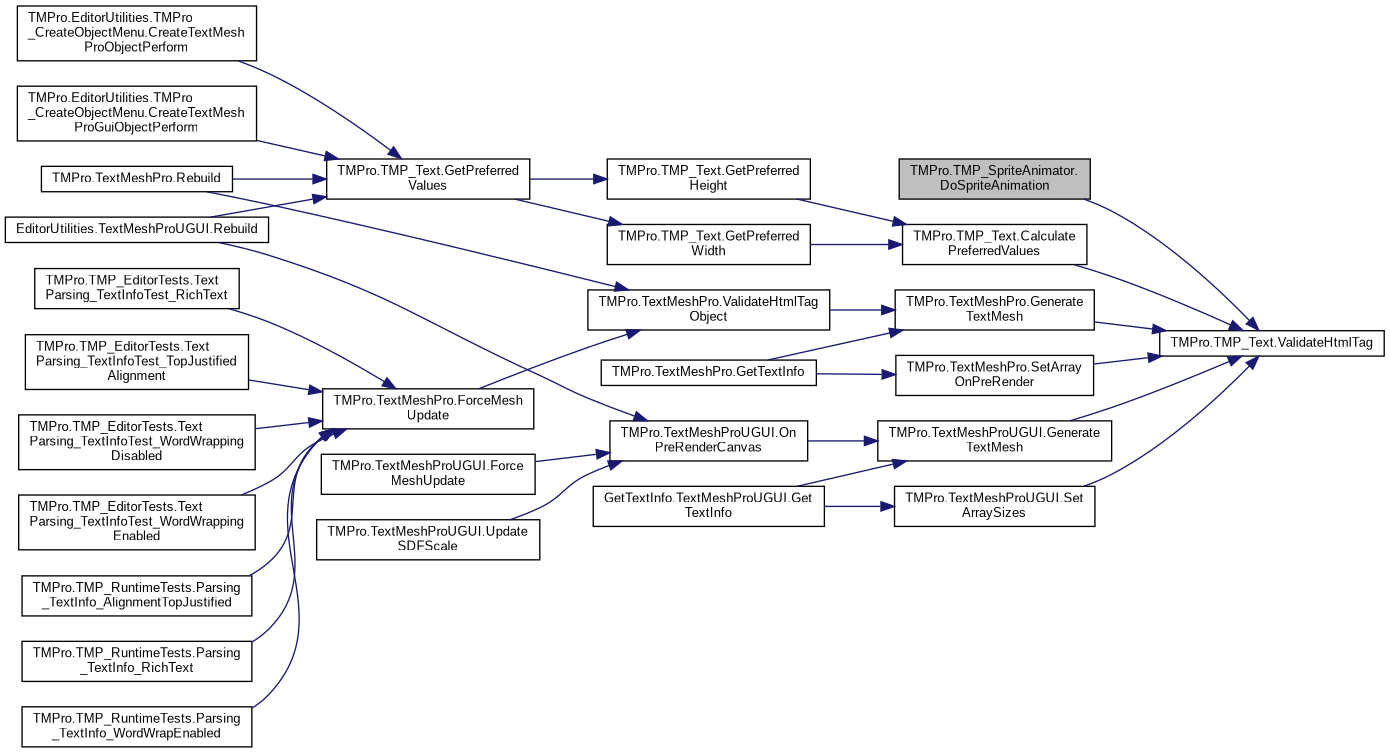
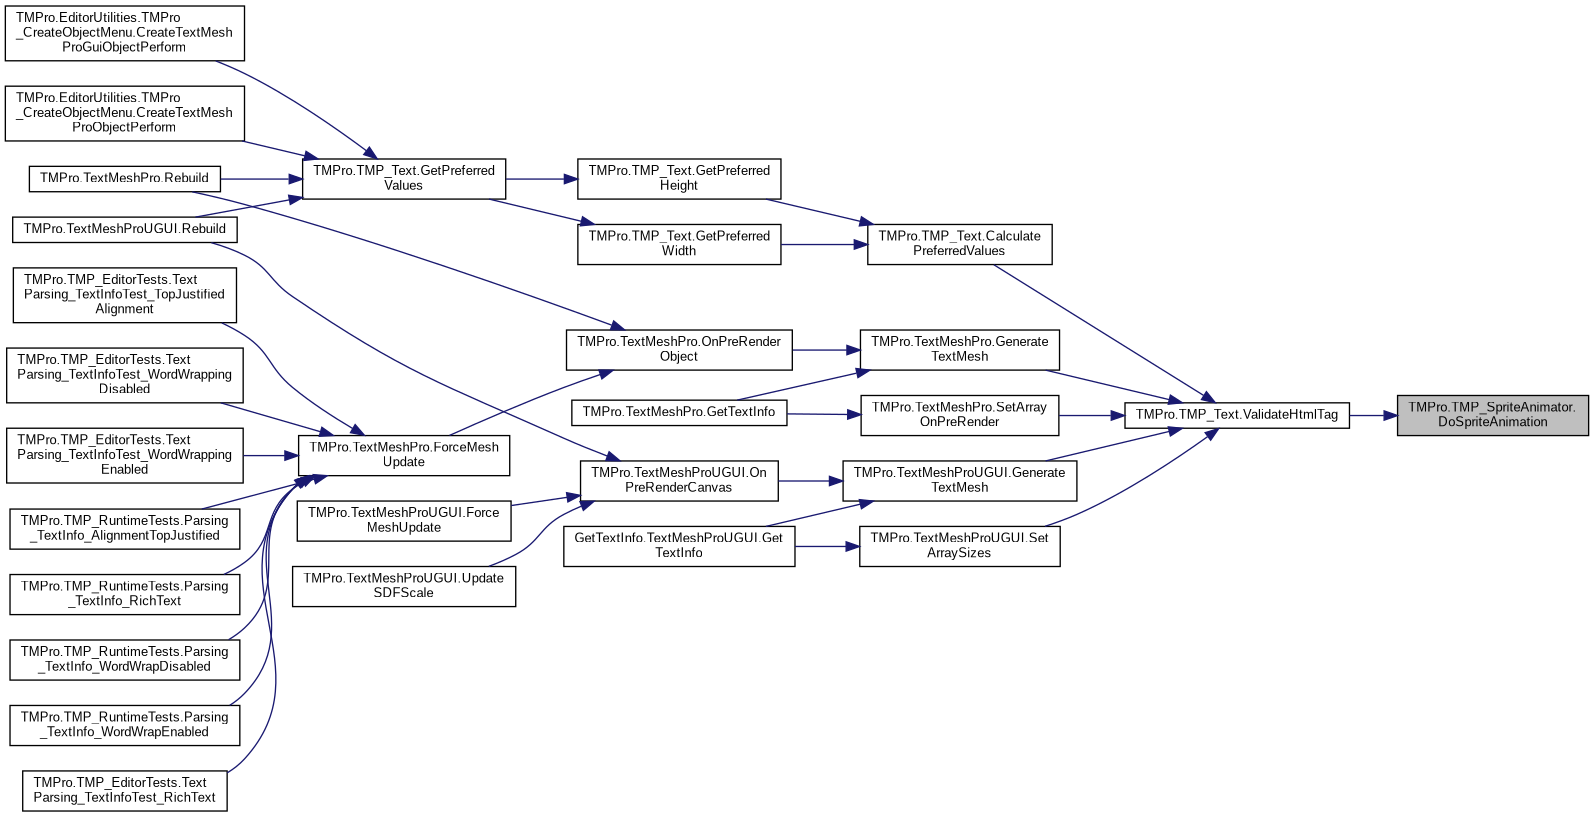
(137, 230) -> (125, 230)
(1173, 251) -> (1367, 416)
(709, 310) -> (679, 350)
none -> (125, 660)
